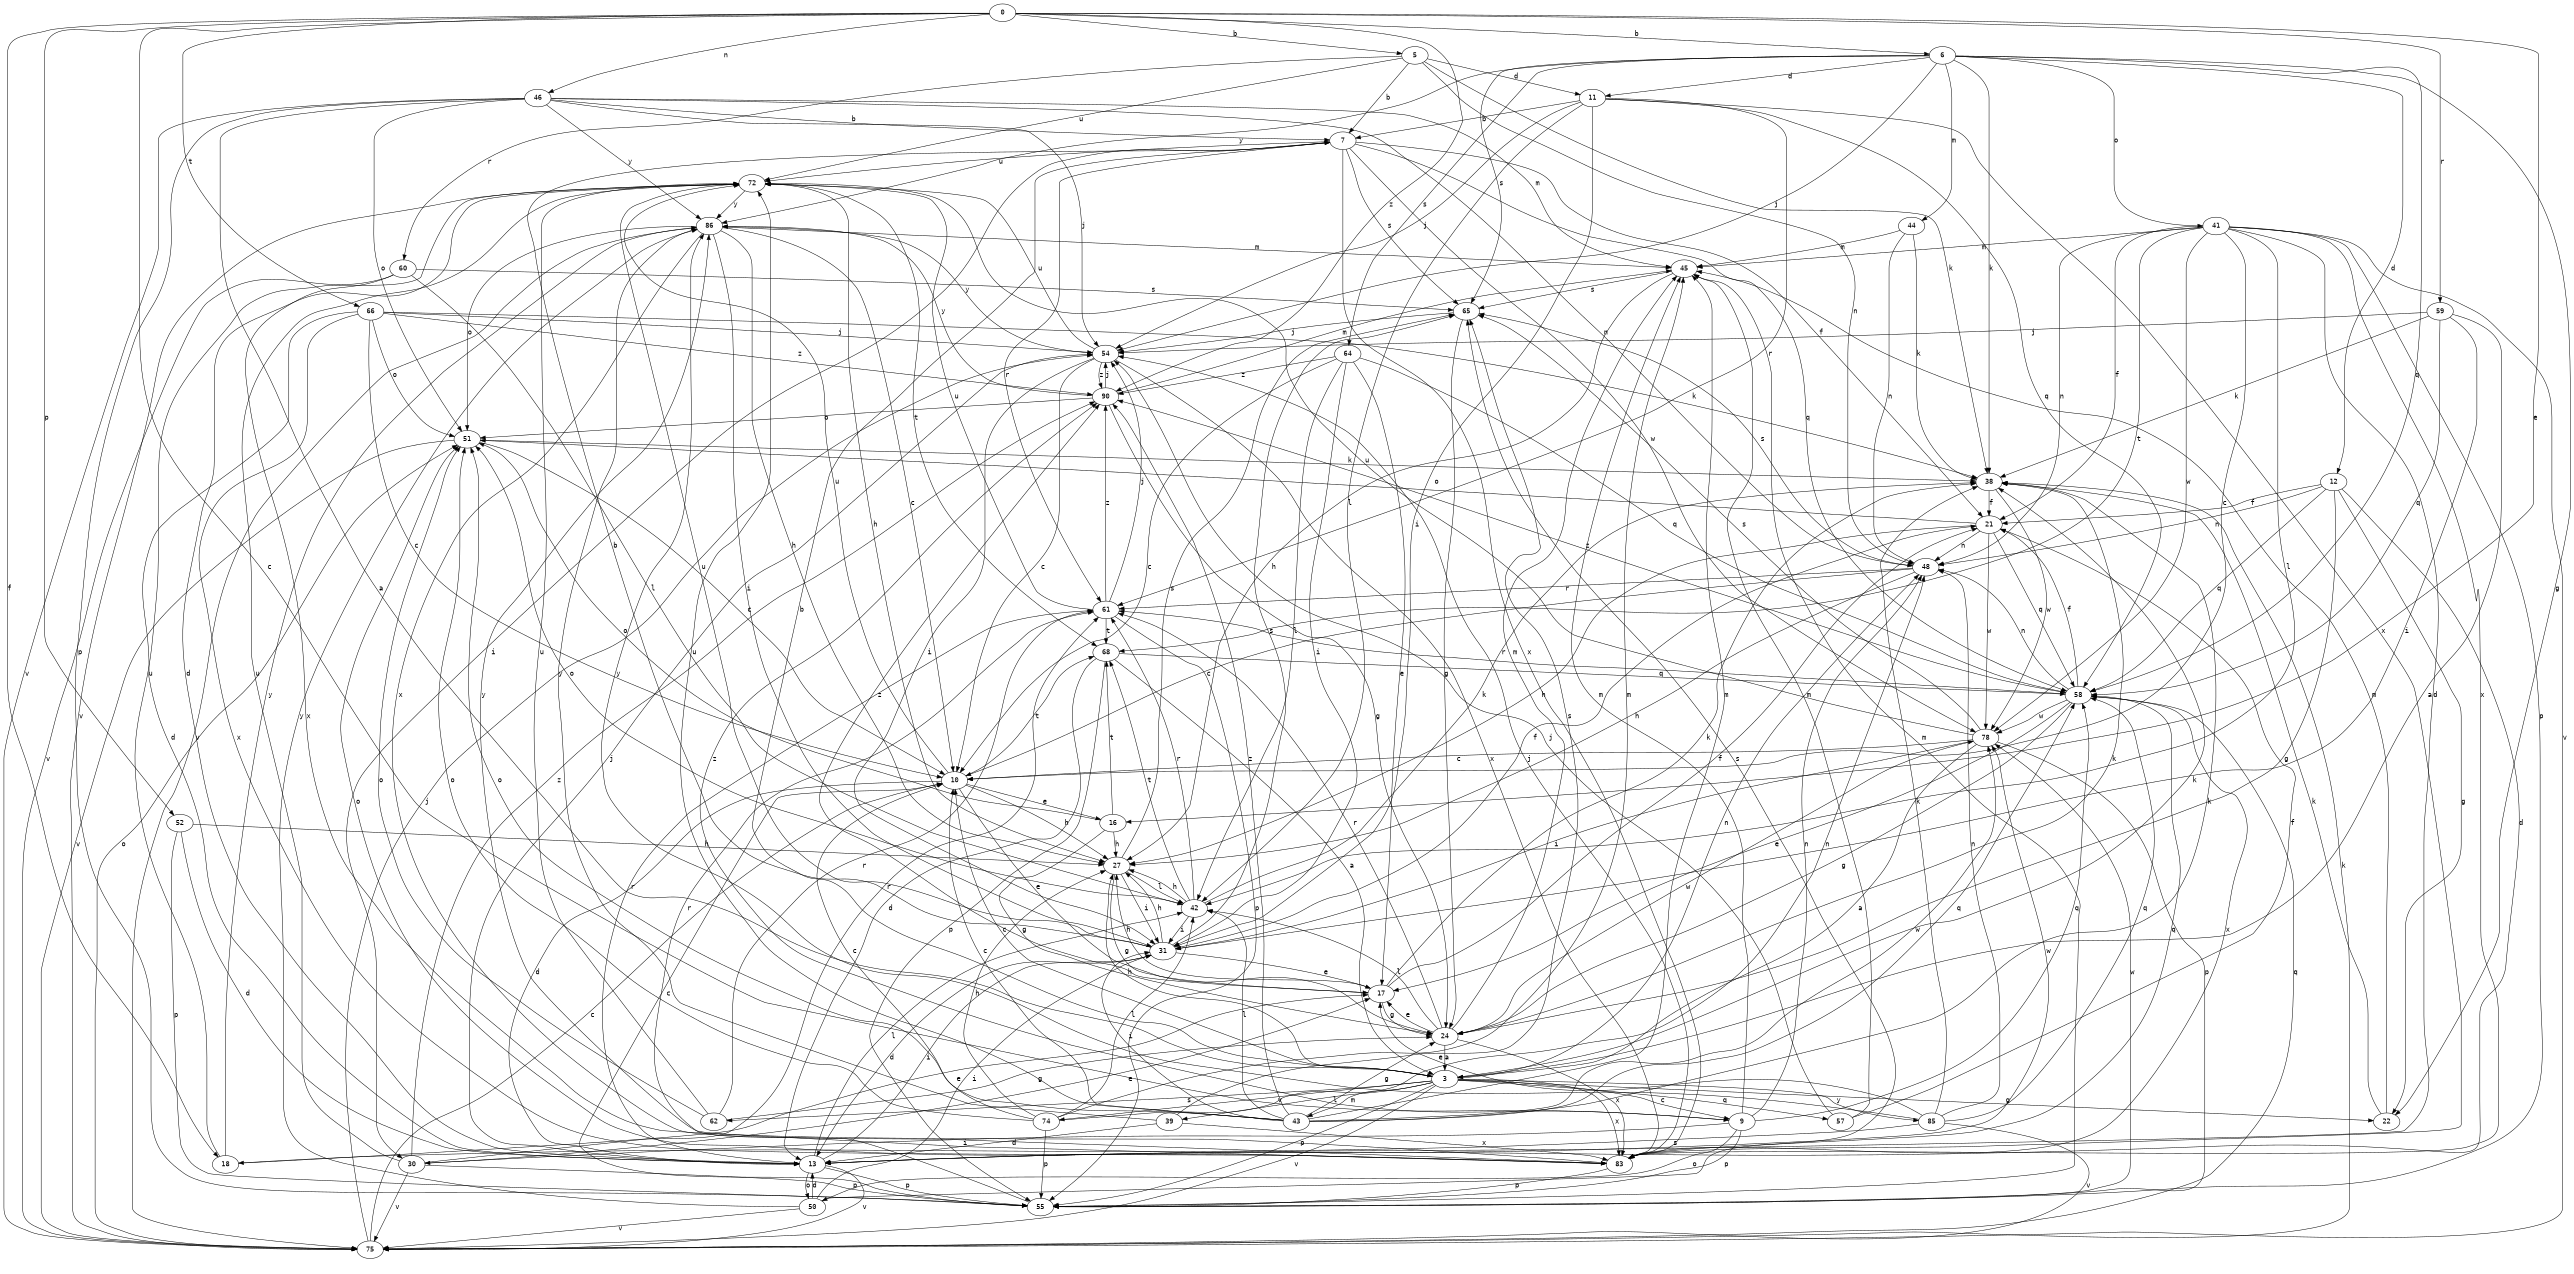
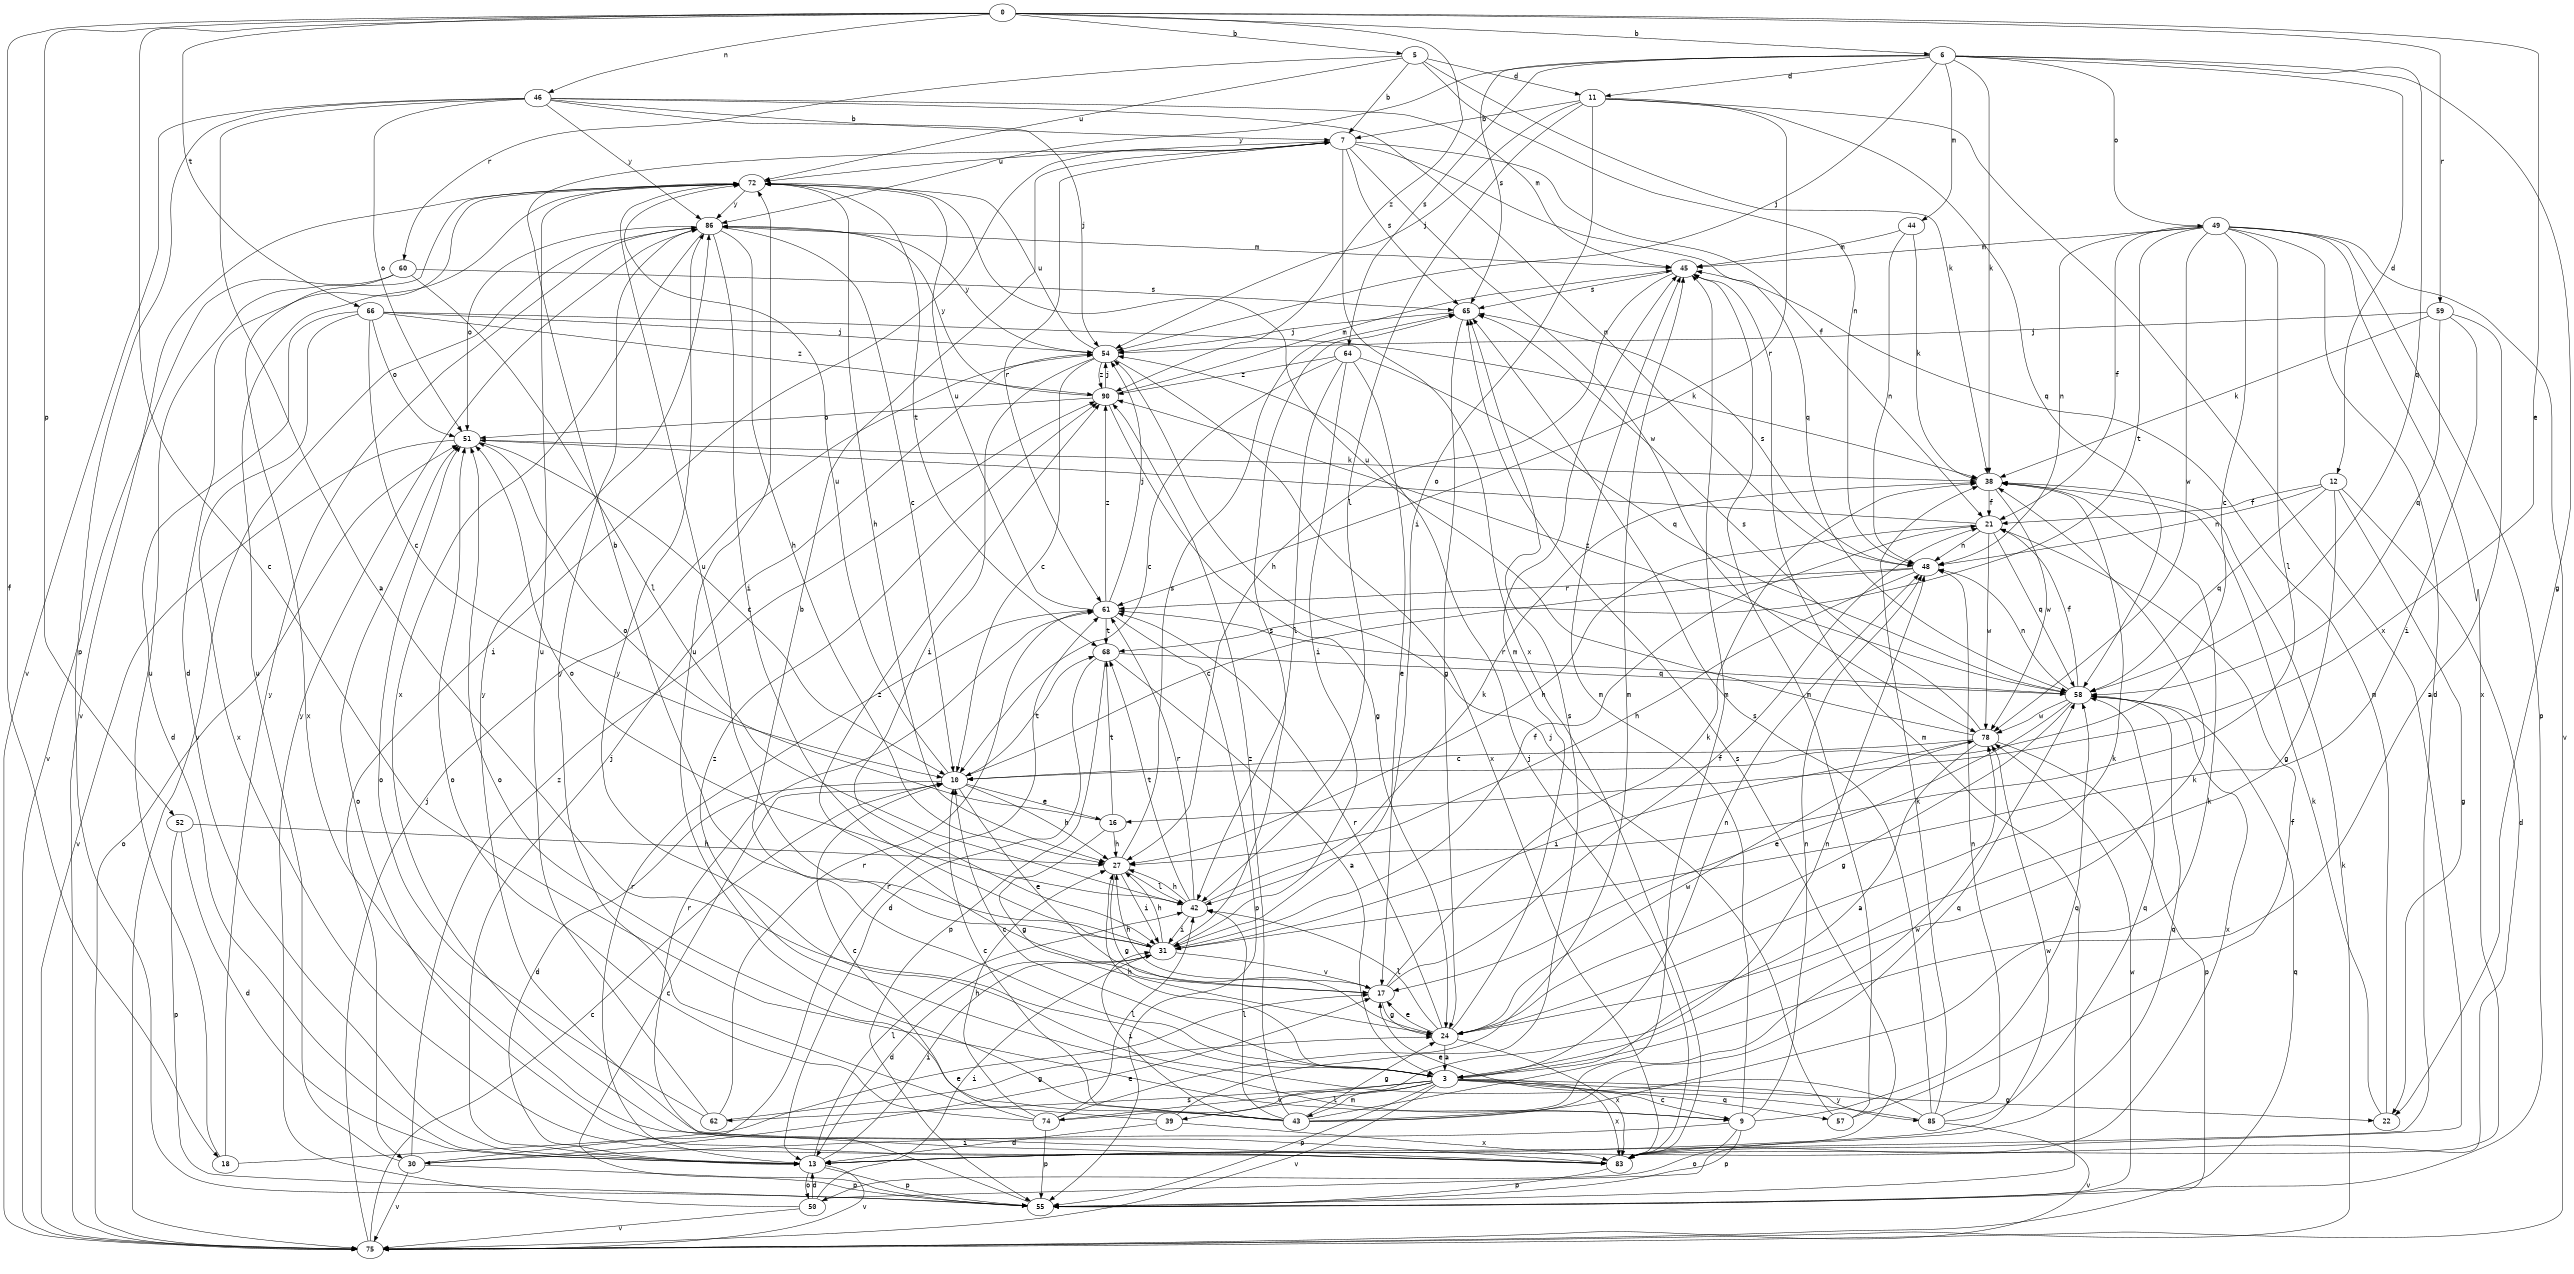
(2216, 226) -> (2216, 226)
(1326, 972) -> (1326, 972)
(998, 1151) -> (1743, 714)
